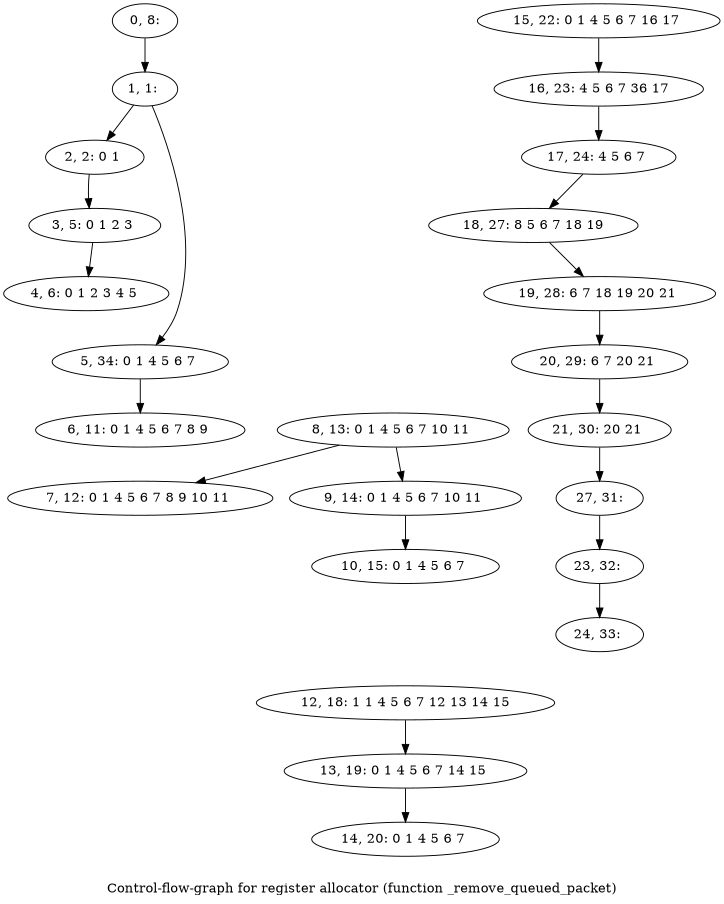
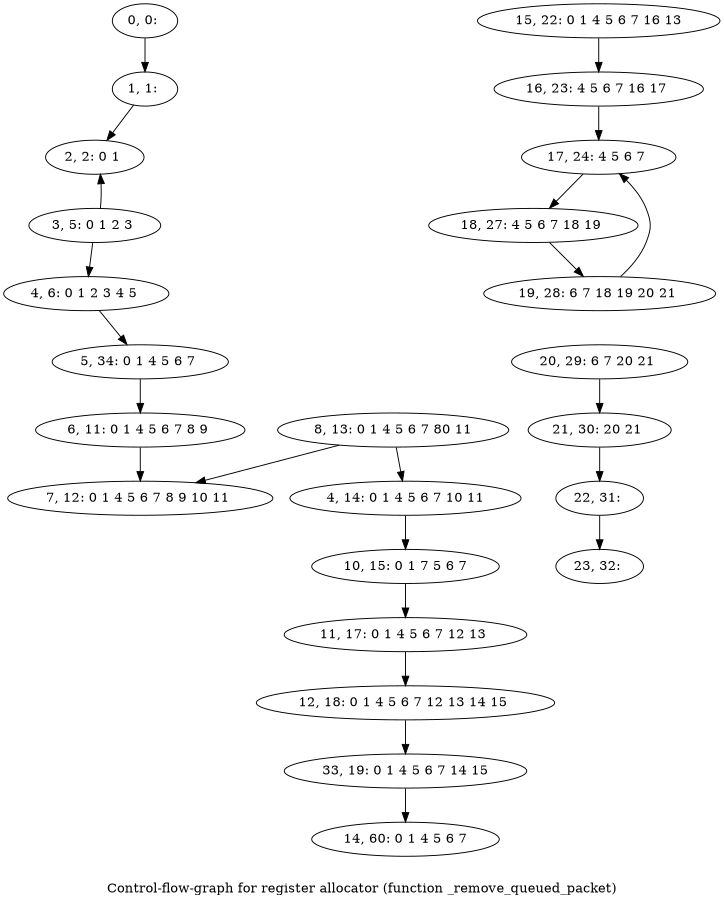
(145, 21) -> (145, 21)
(599, 21) -> (599, 21)
(599, 89) -> (599, 89)
(88, 186) -> (101, 196)
(184, 222) -> (110, 324)
(533, 225) -> (533, 225)
(600, 323) -> (650, 230)
(393, 430) -> (393, 430)
none -> (140, 459)
(405, 498) -> (405, 498)
(600, 498) -> (600, 498)
(405, 566) -> (405, 566)
none -> (405, 635)
(600, 635) -> none
(405, 703) -> (405, 703)
(405, 771) -> (405, 771)
(405, 839) -> (405, 839)
